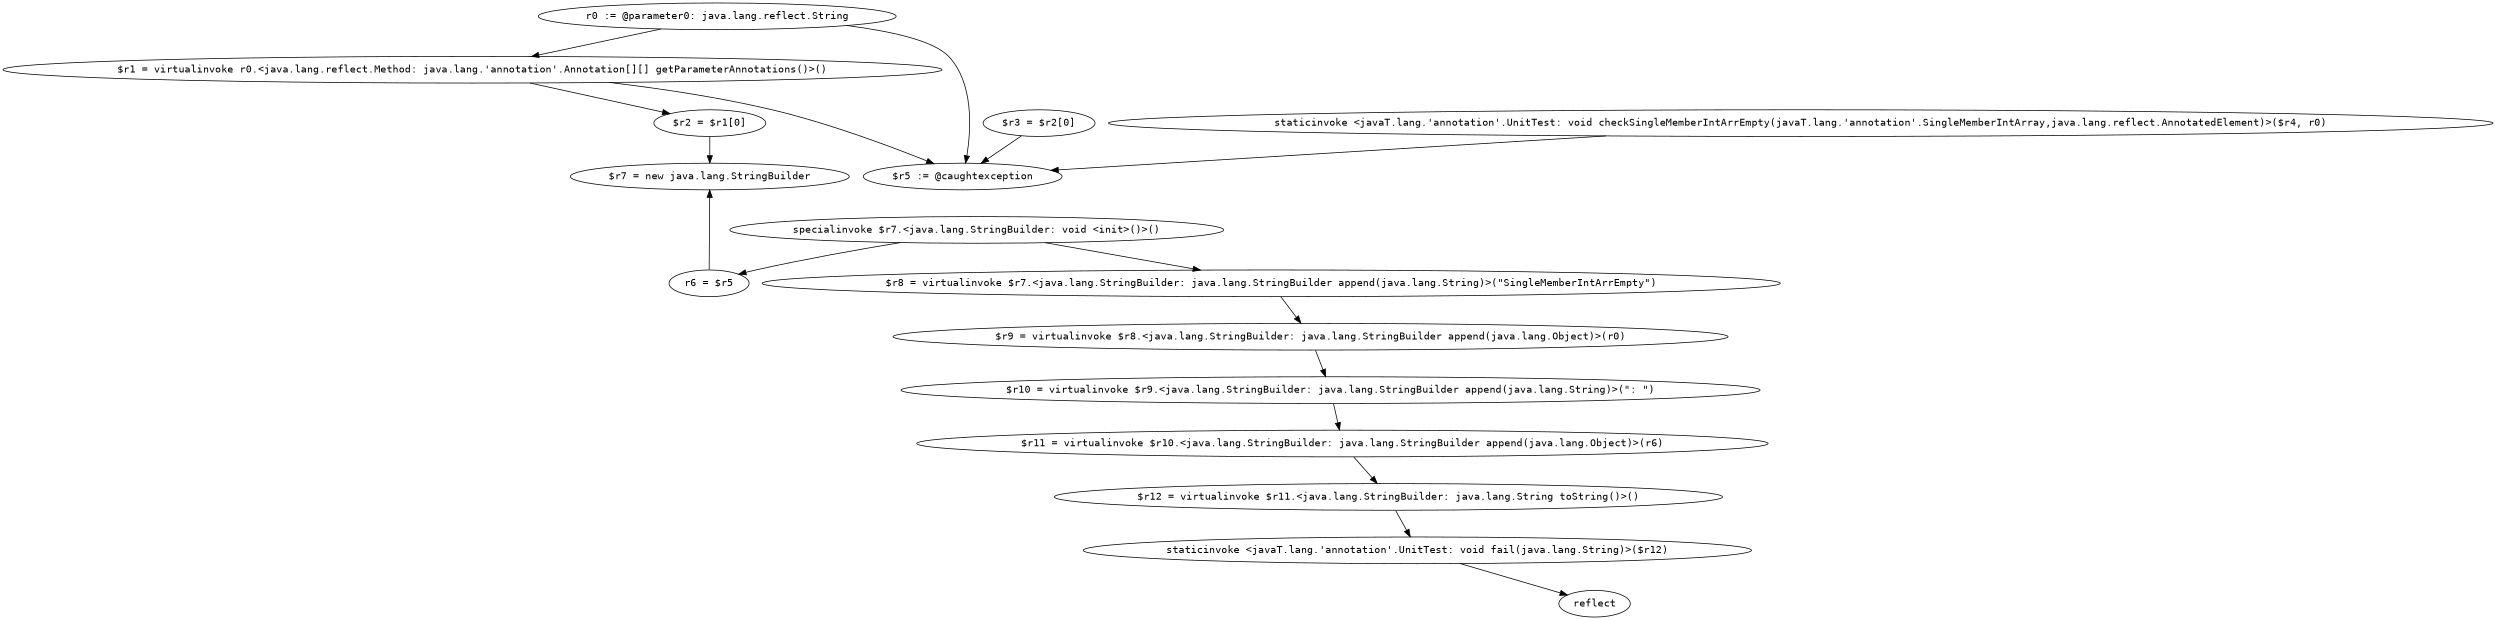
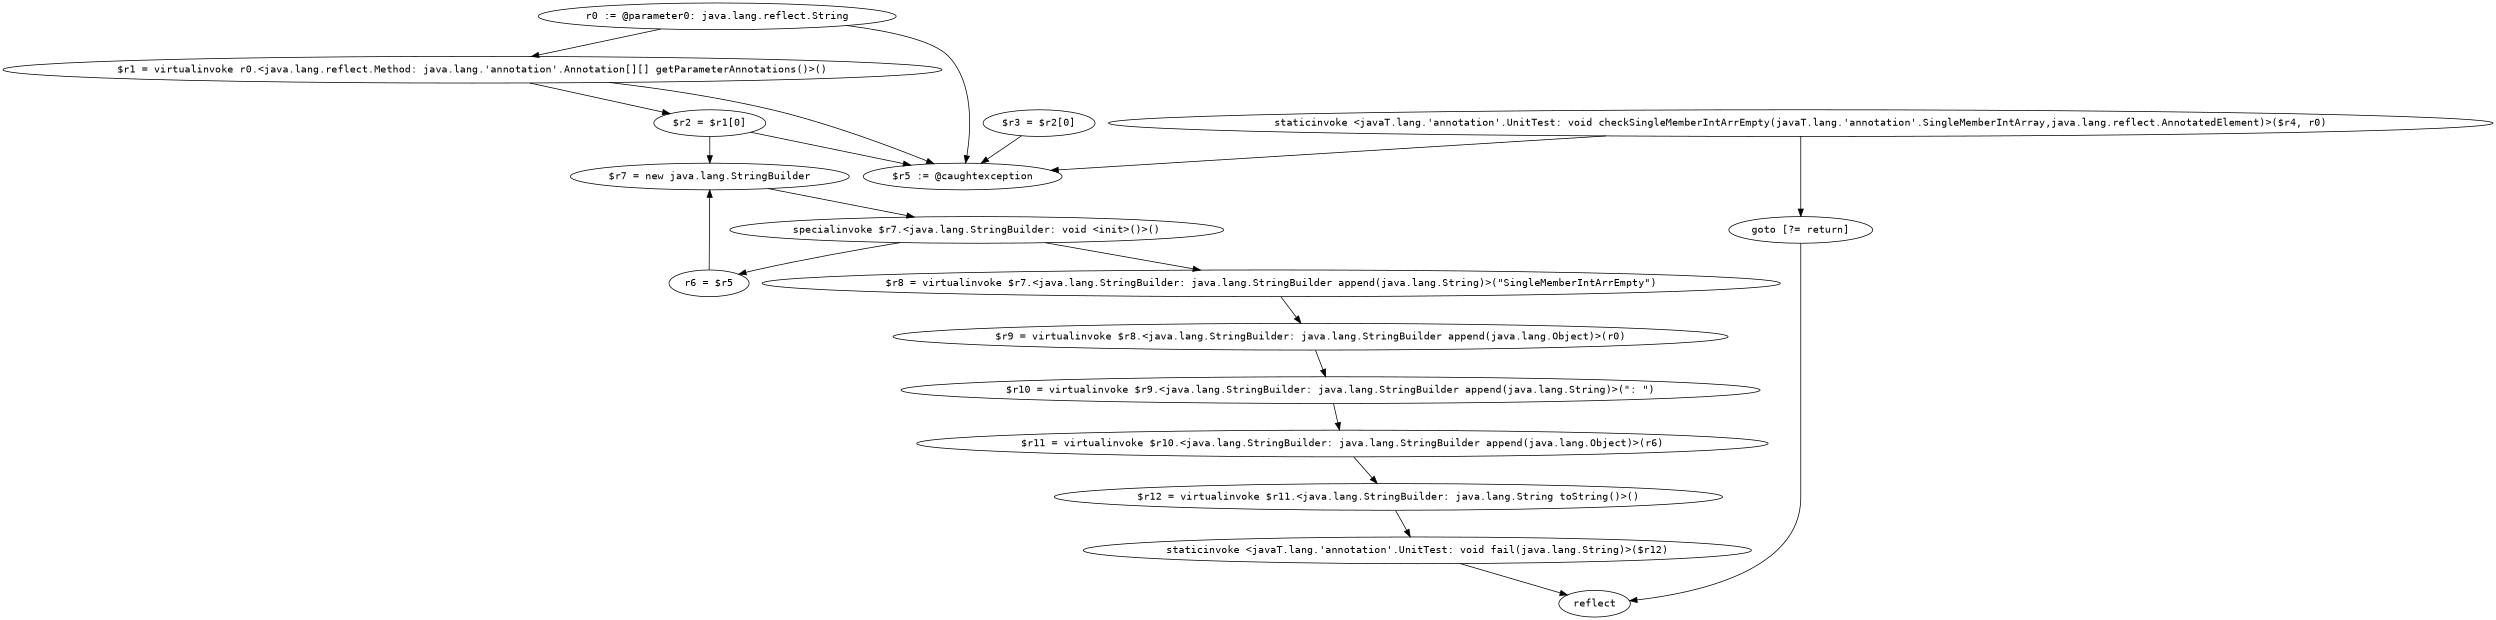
none -> (827, 148)
none -> (838, 202)
none -> (1801, 230)
